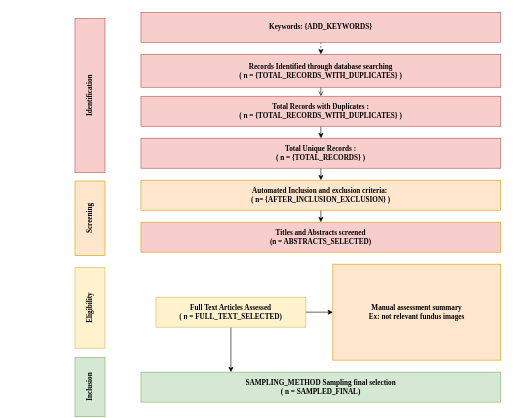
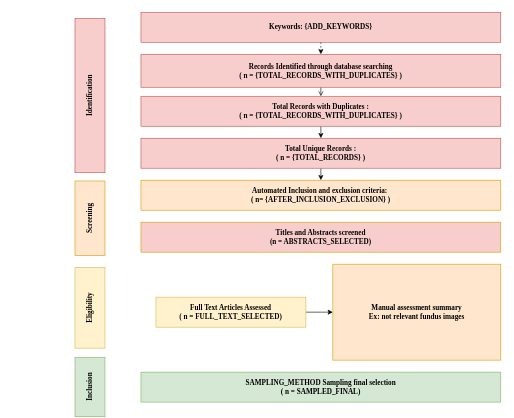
(321, 216) -> none
(231, 366) -> none
